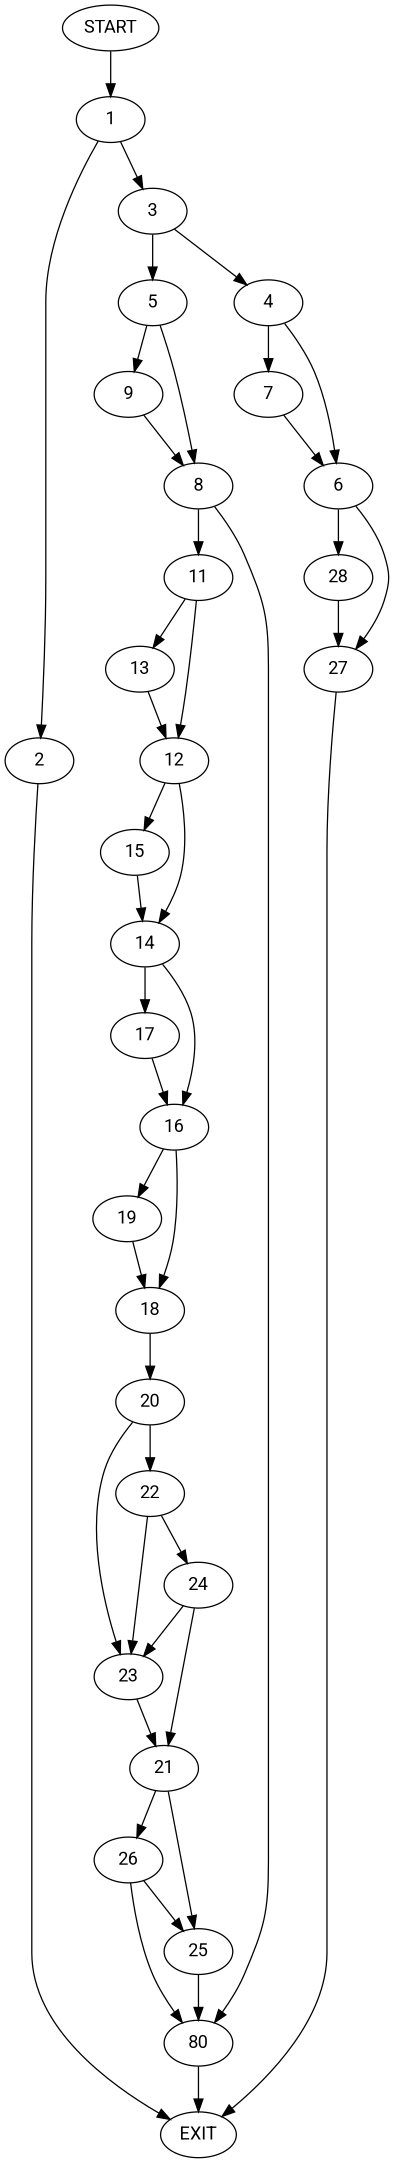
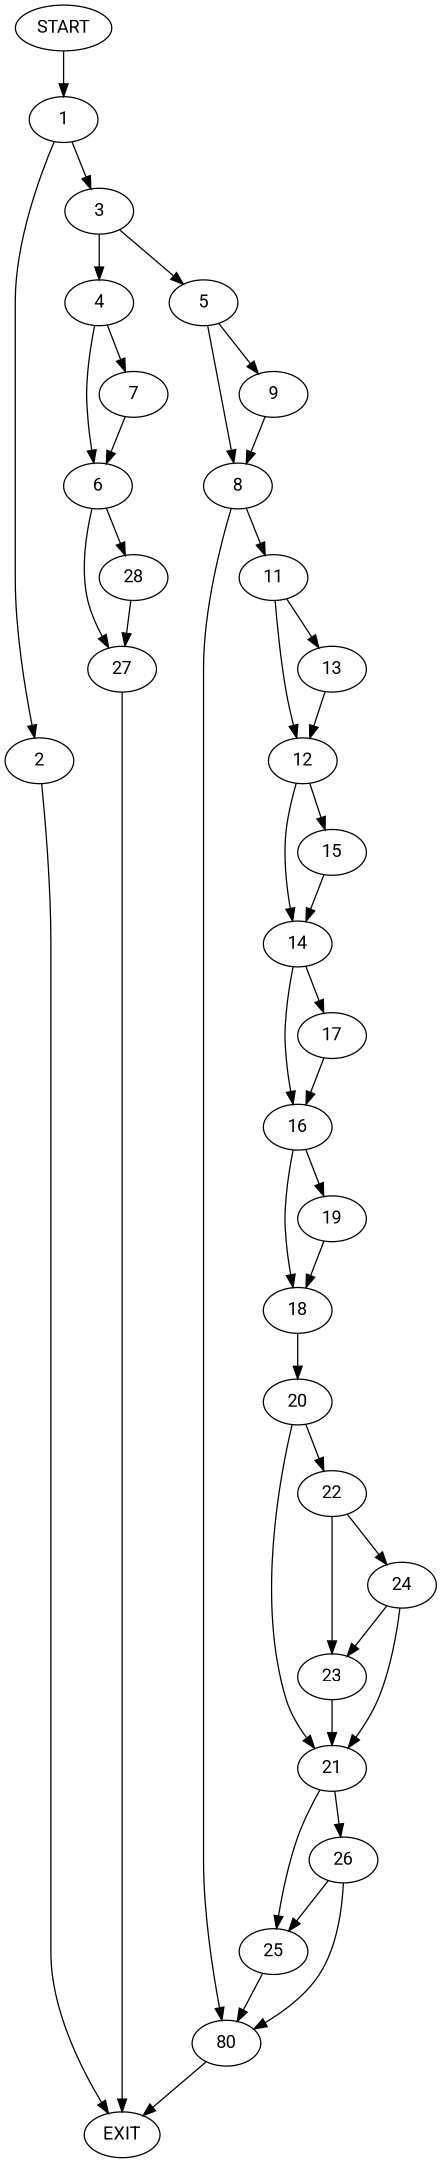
(97, 1529) -> (272, 1584)
